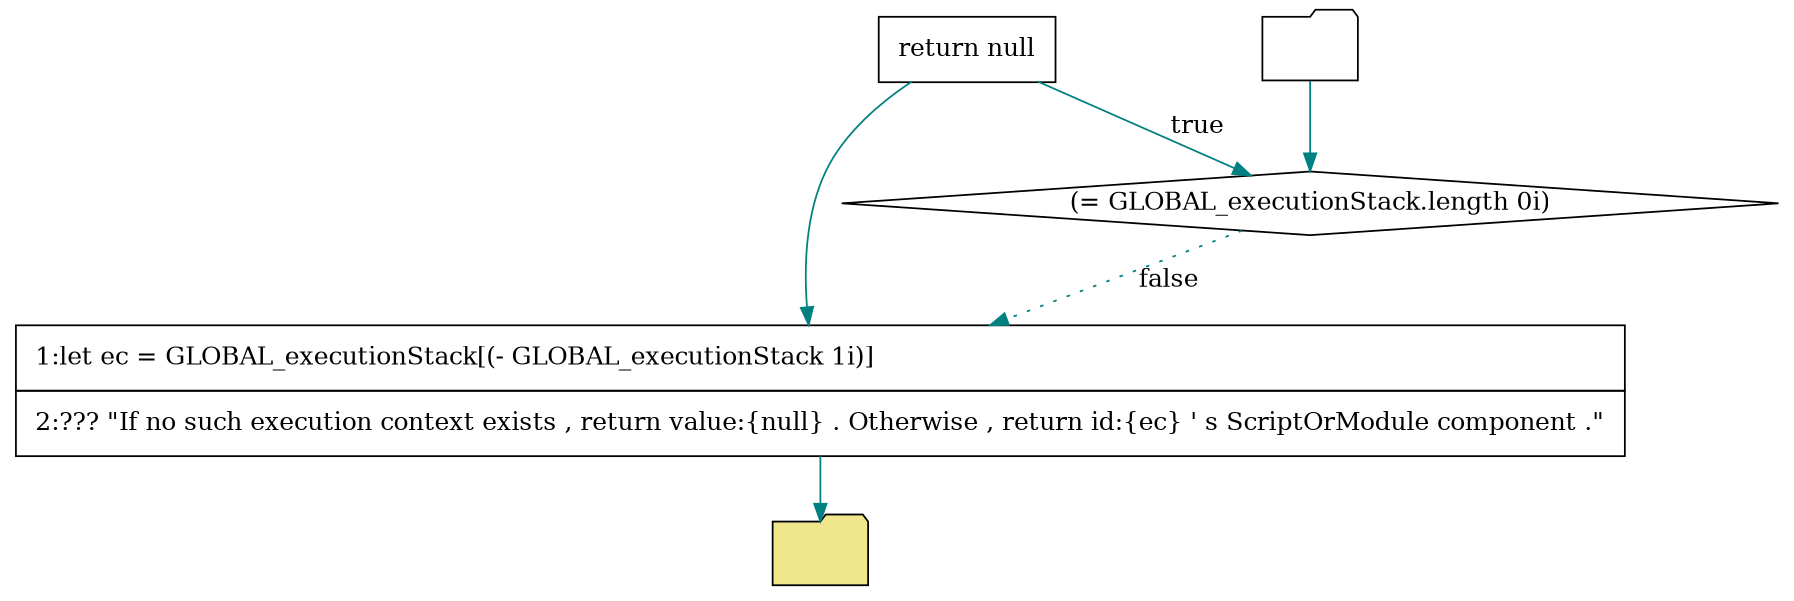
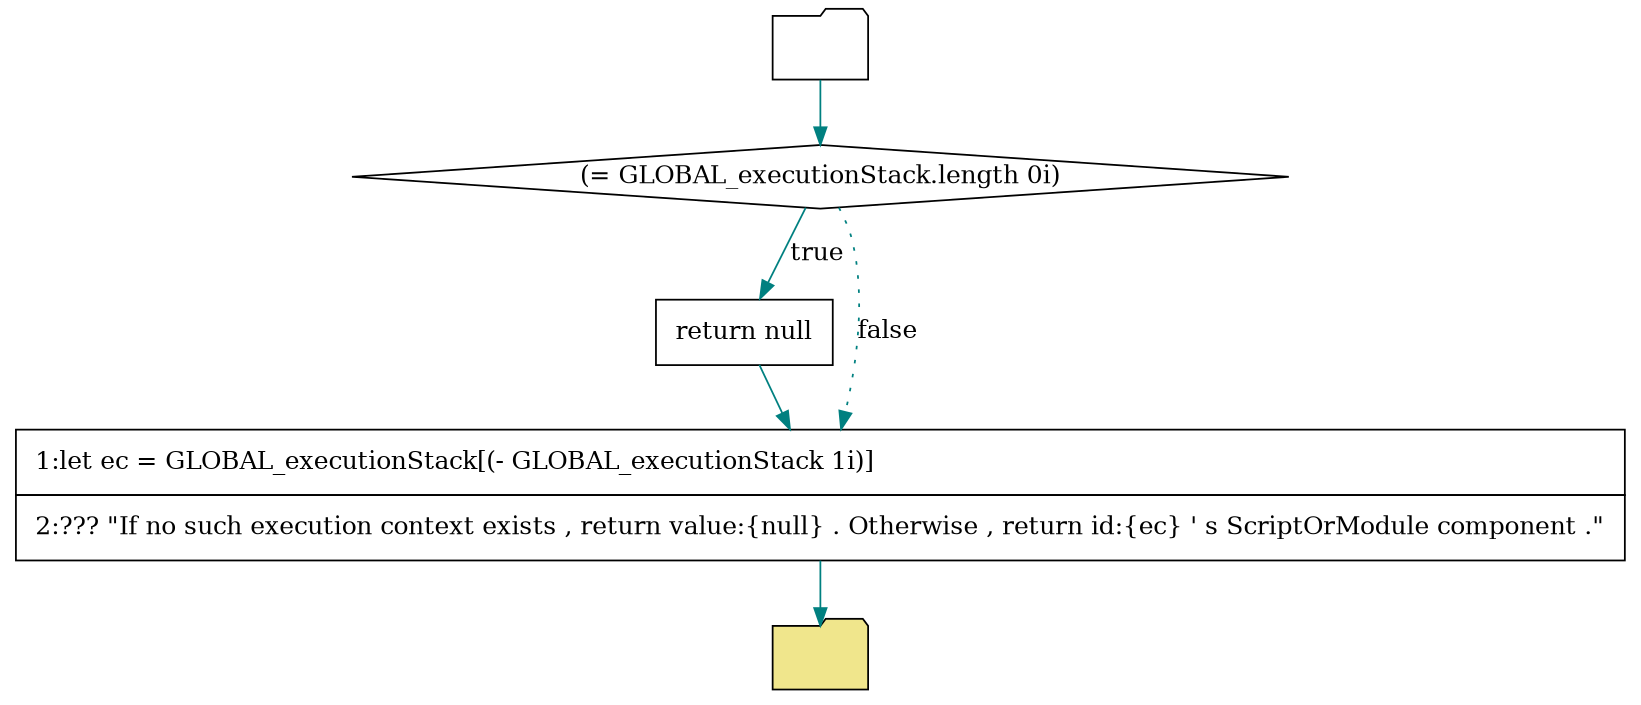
(1136, 125) -> (787, 245)
